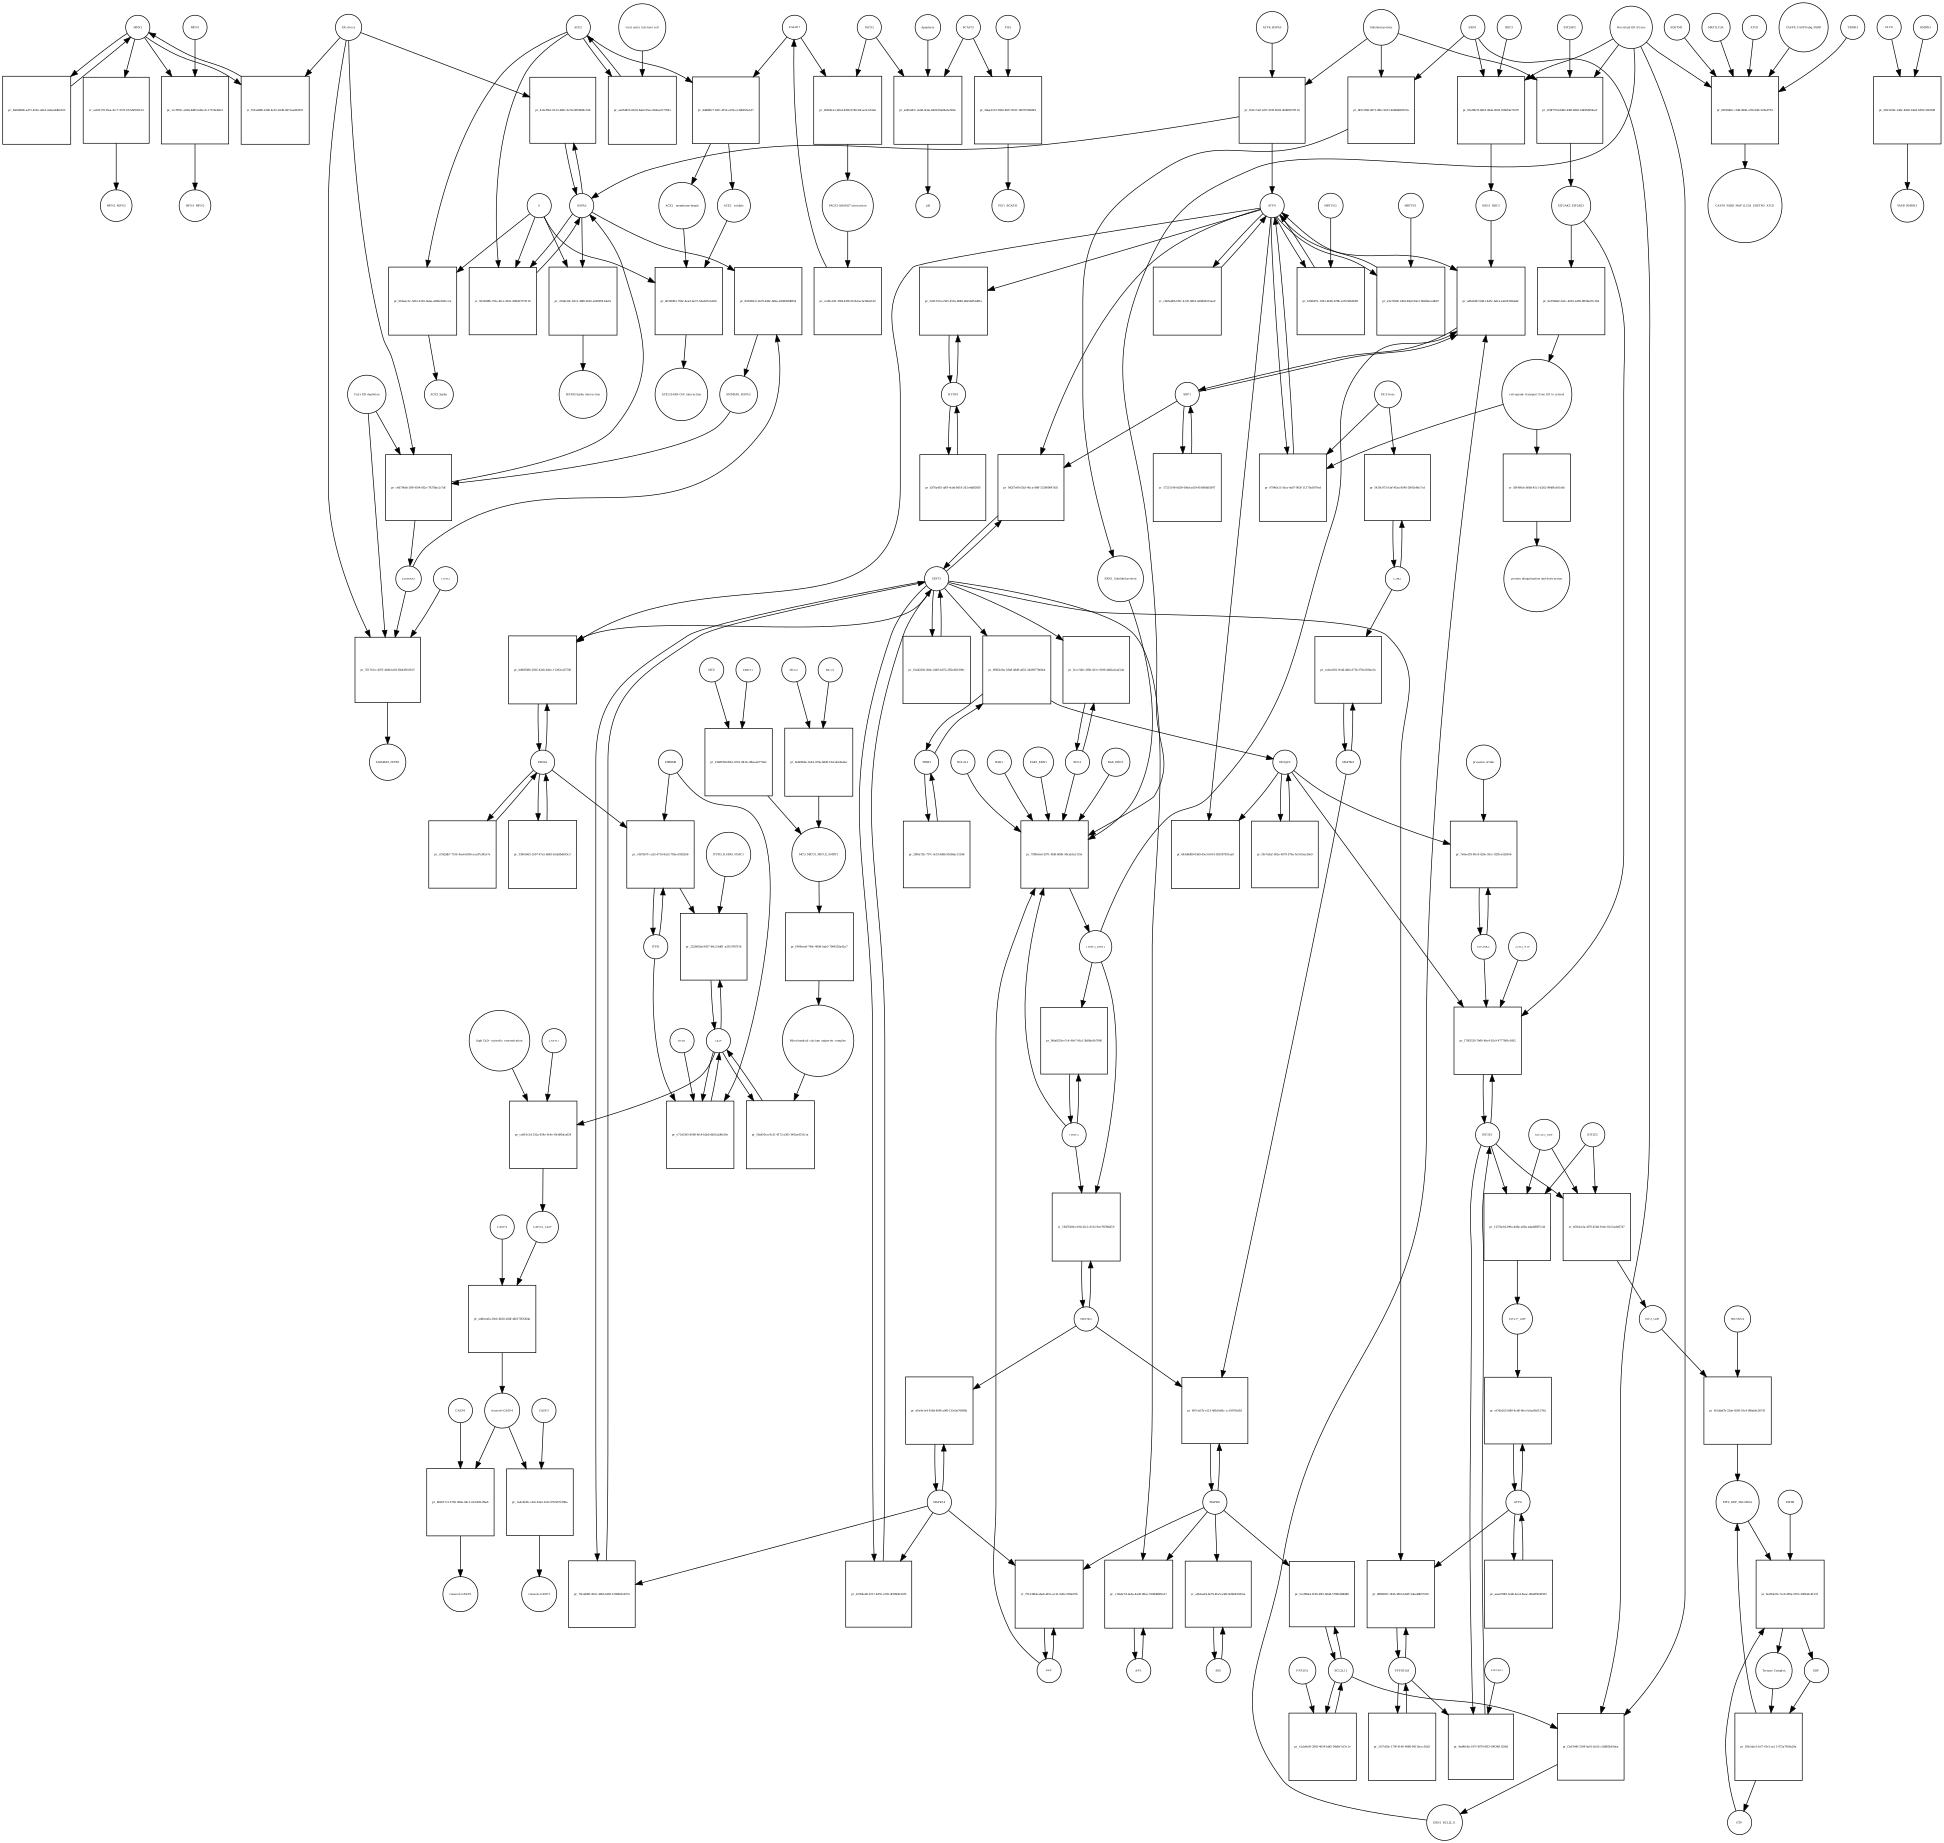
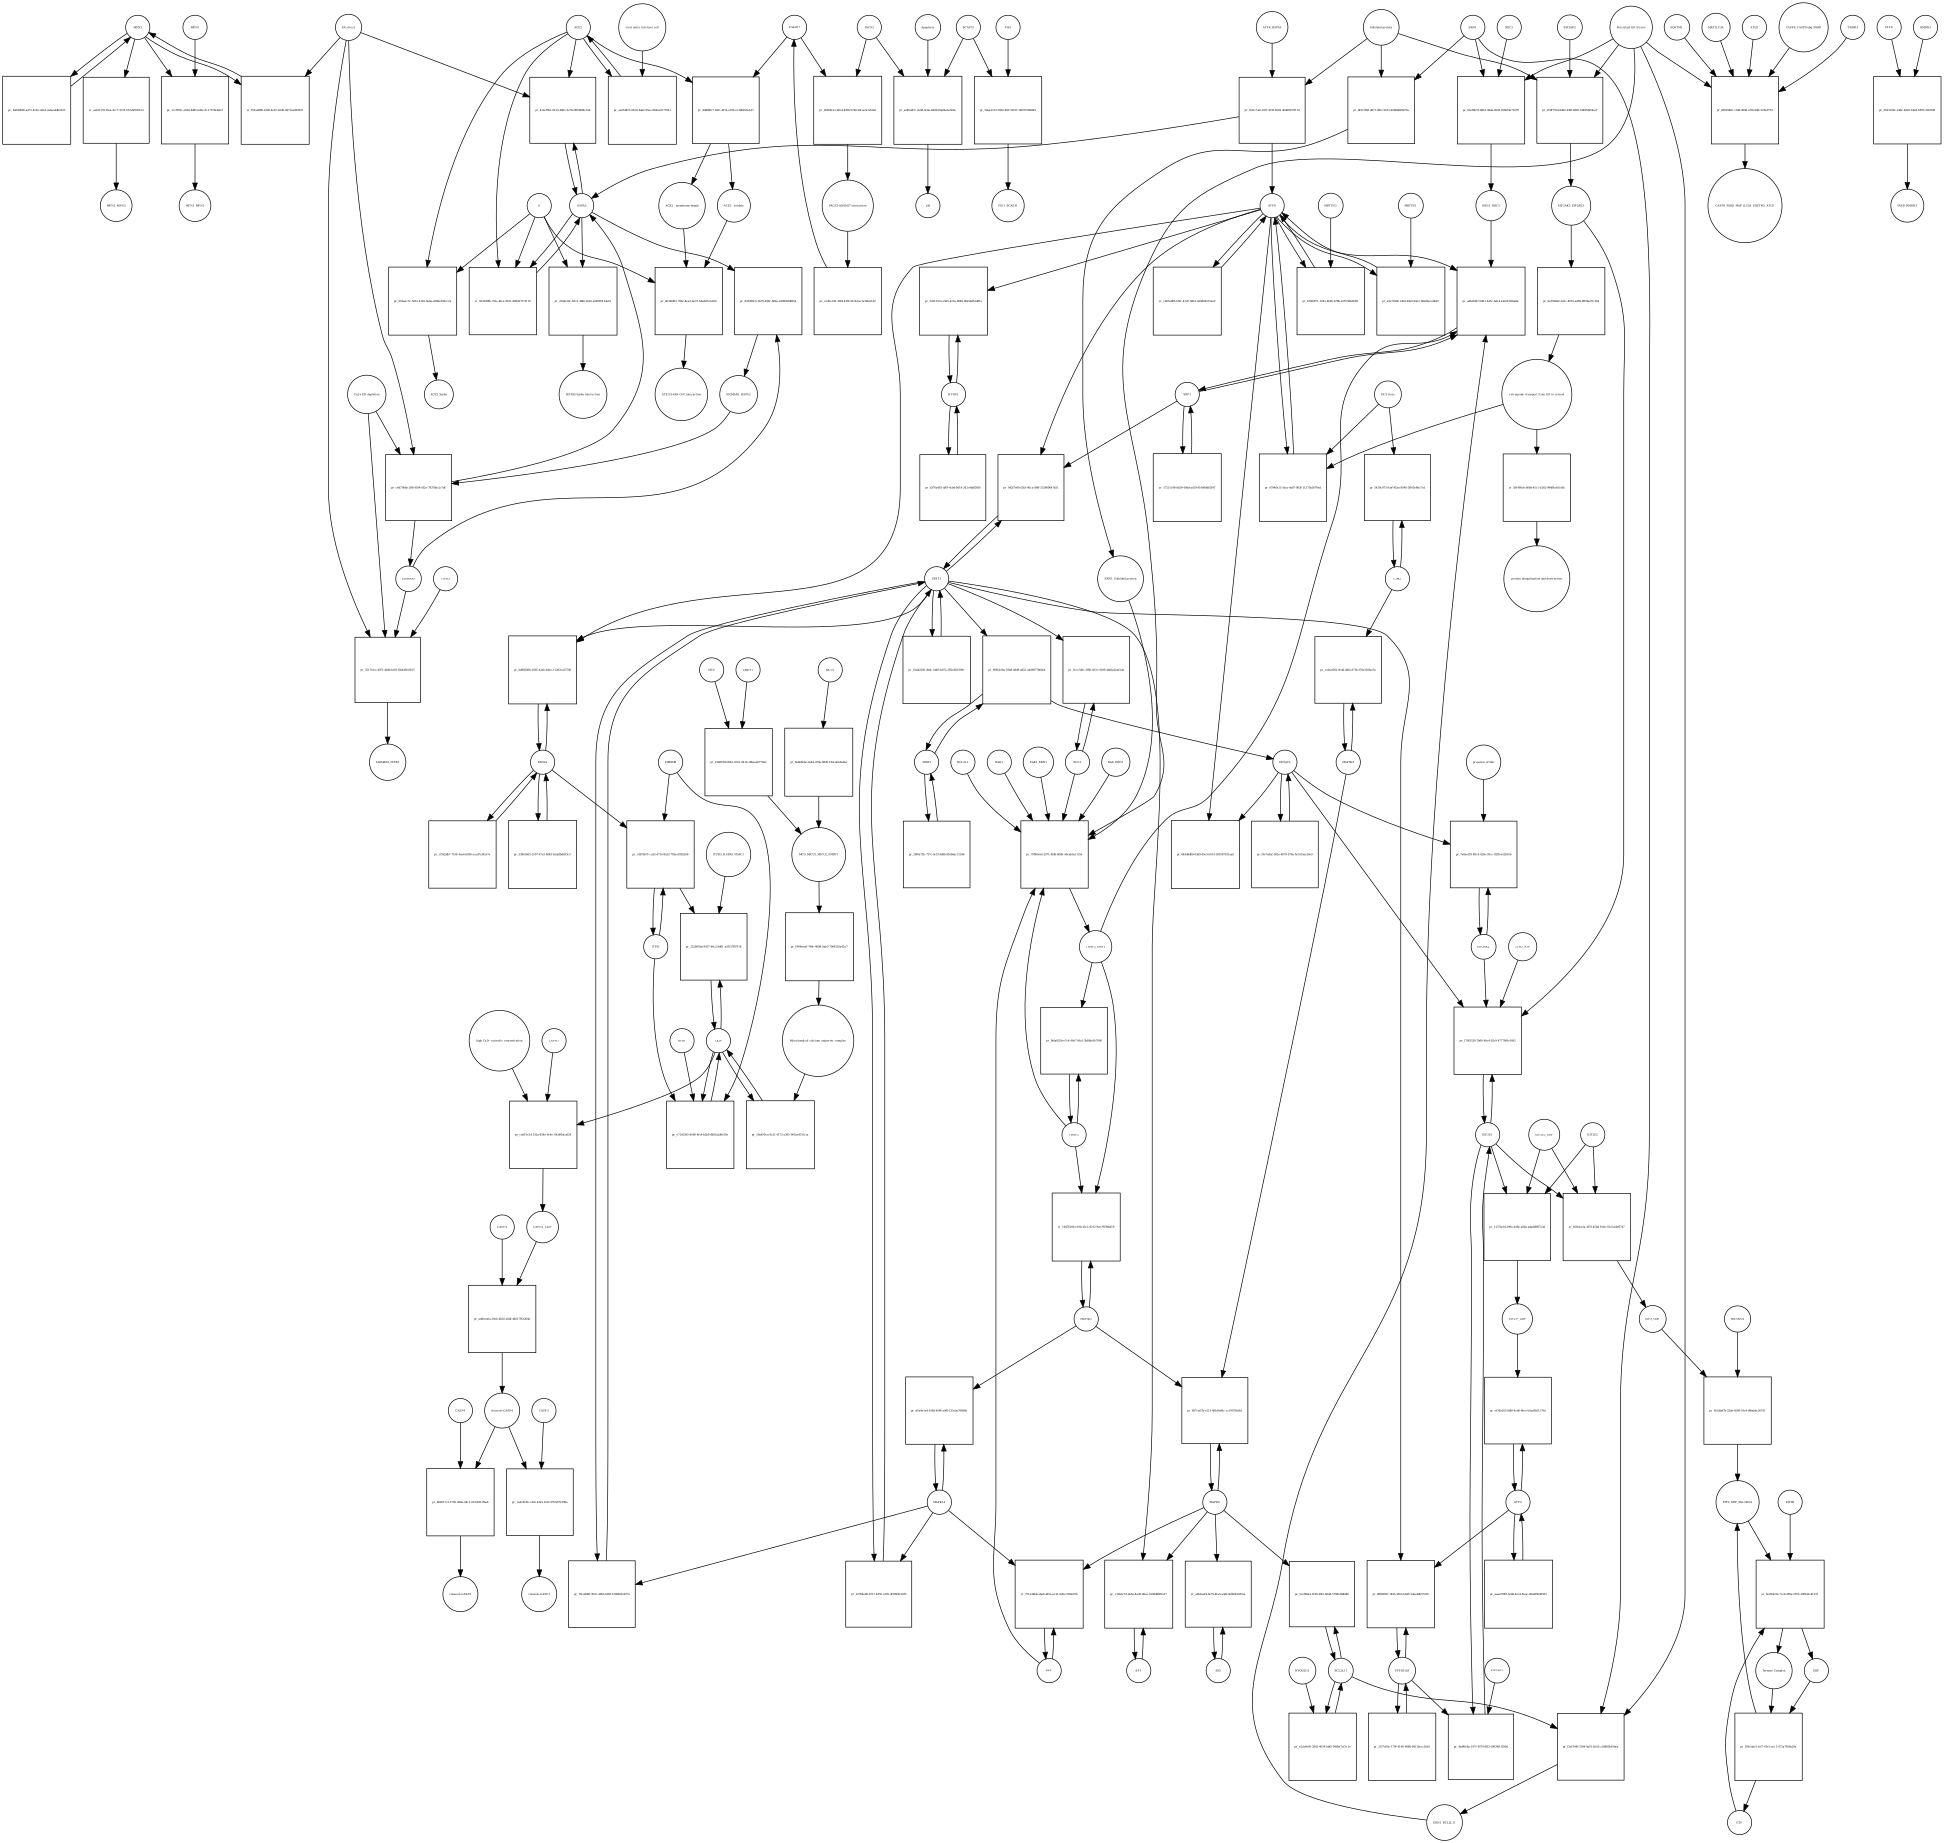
none -> (573, 55)
(794, 670) -> none
(1302, 1671) -> (1302, 1671)
